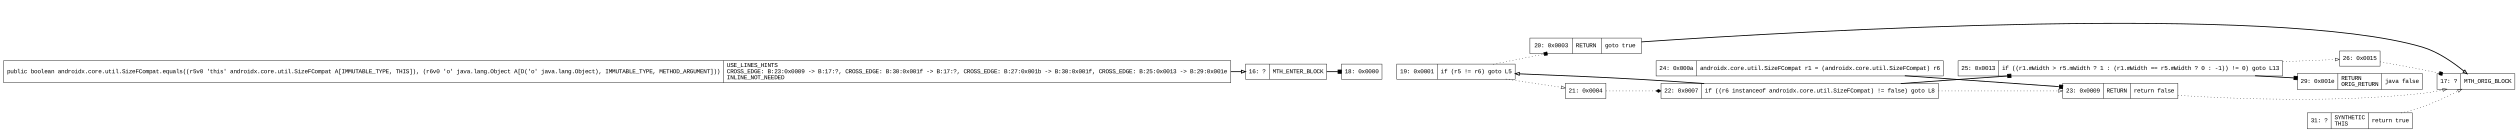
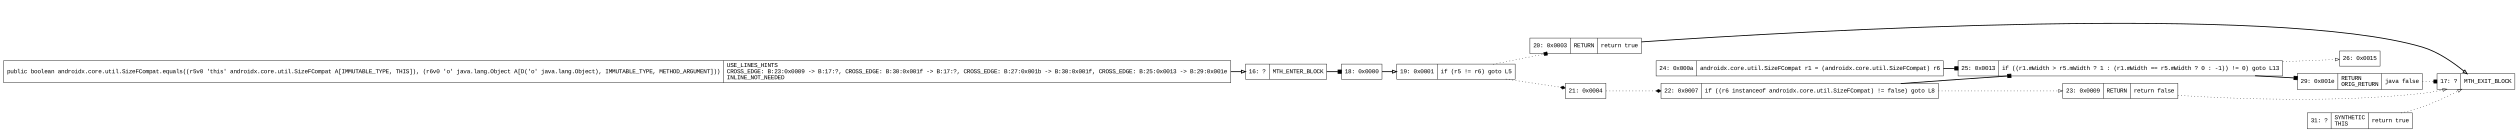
(1620, 46) -> (1619, 46)
(2409, 67) -> (2428, 81)
(1612, 78) -> (1387, 72)
(1982, 81) -> (1949, 68)
(2488, 81) -> (2488, 81)
(1533, 83) -> (1533, 83)
